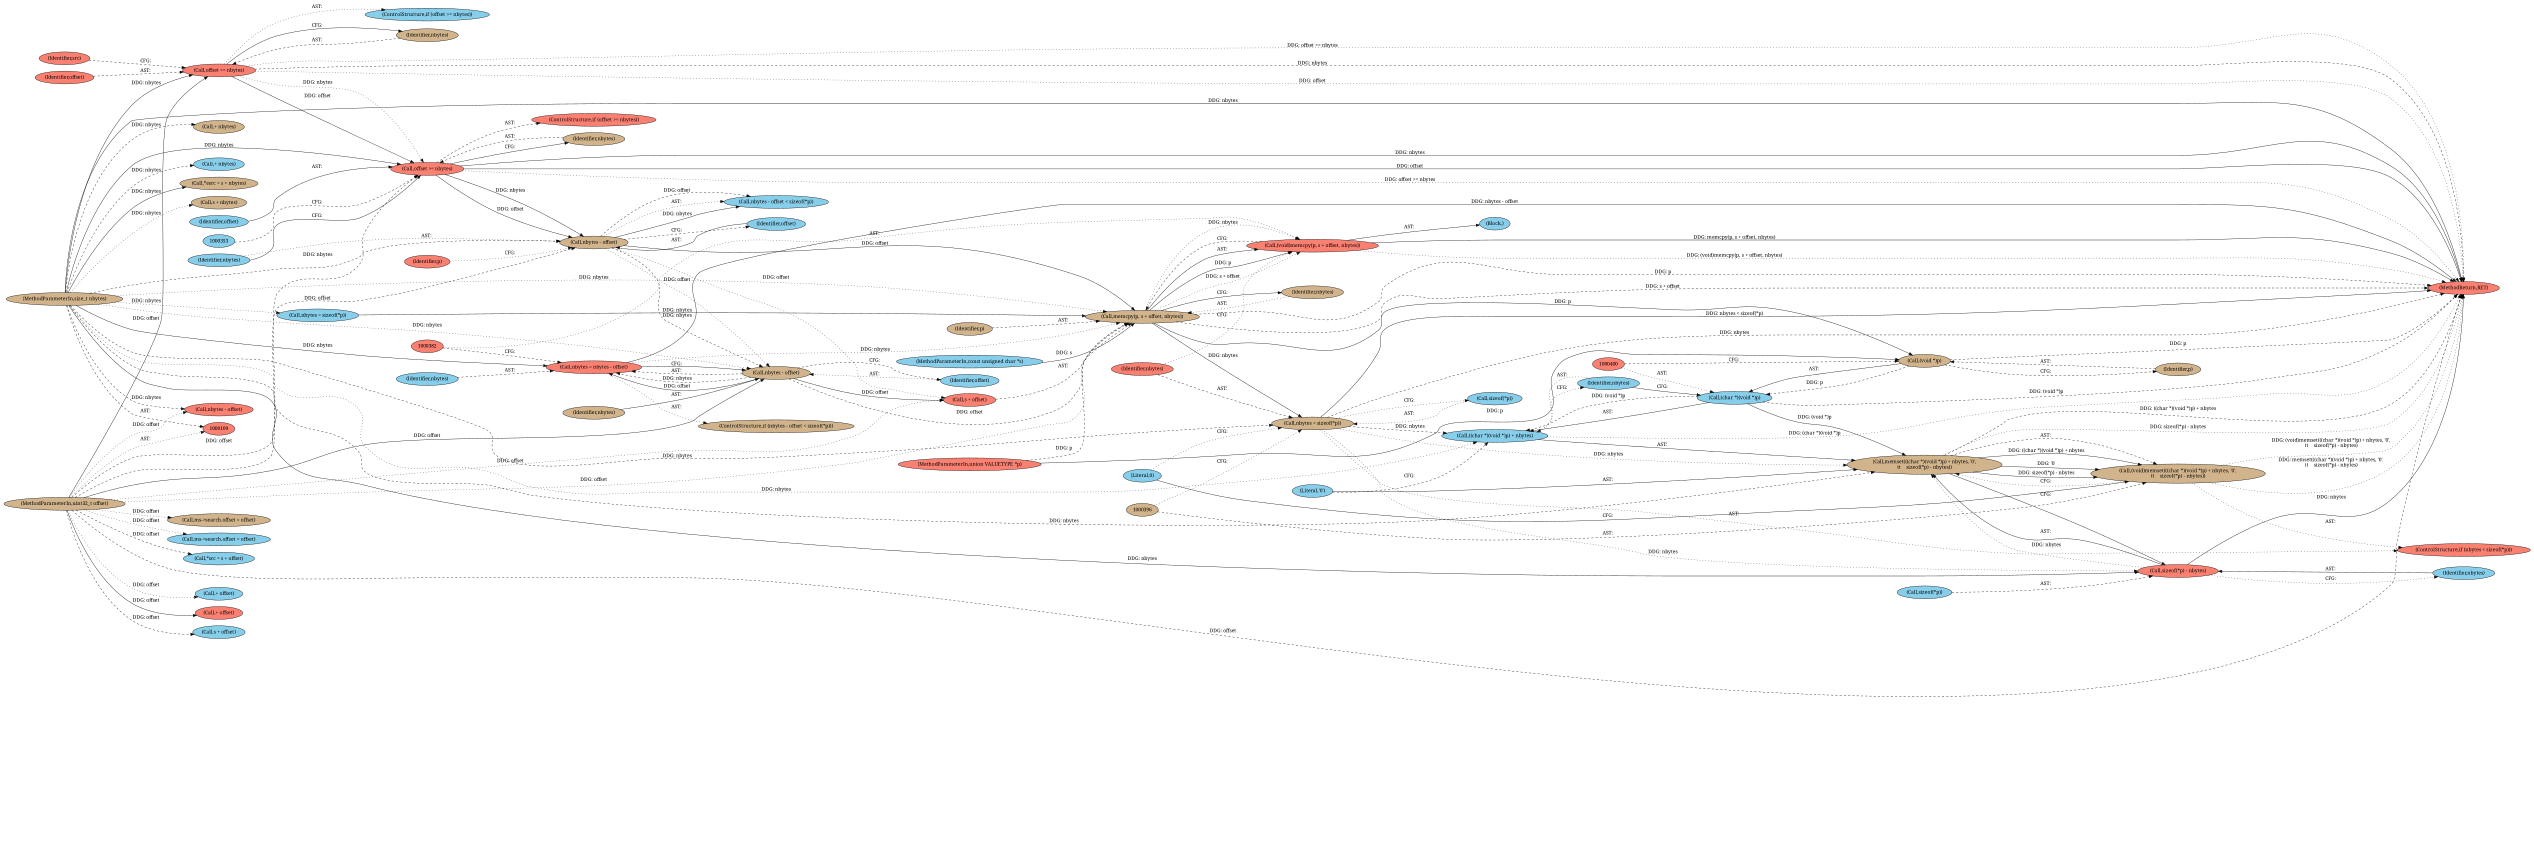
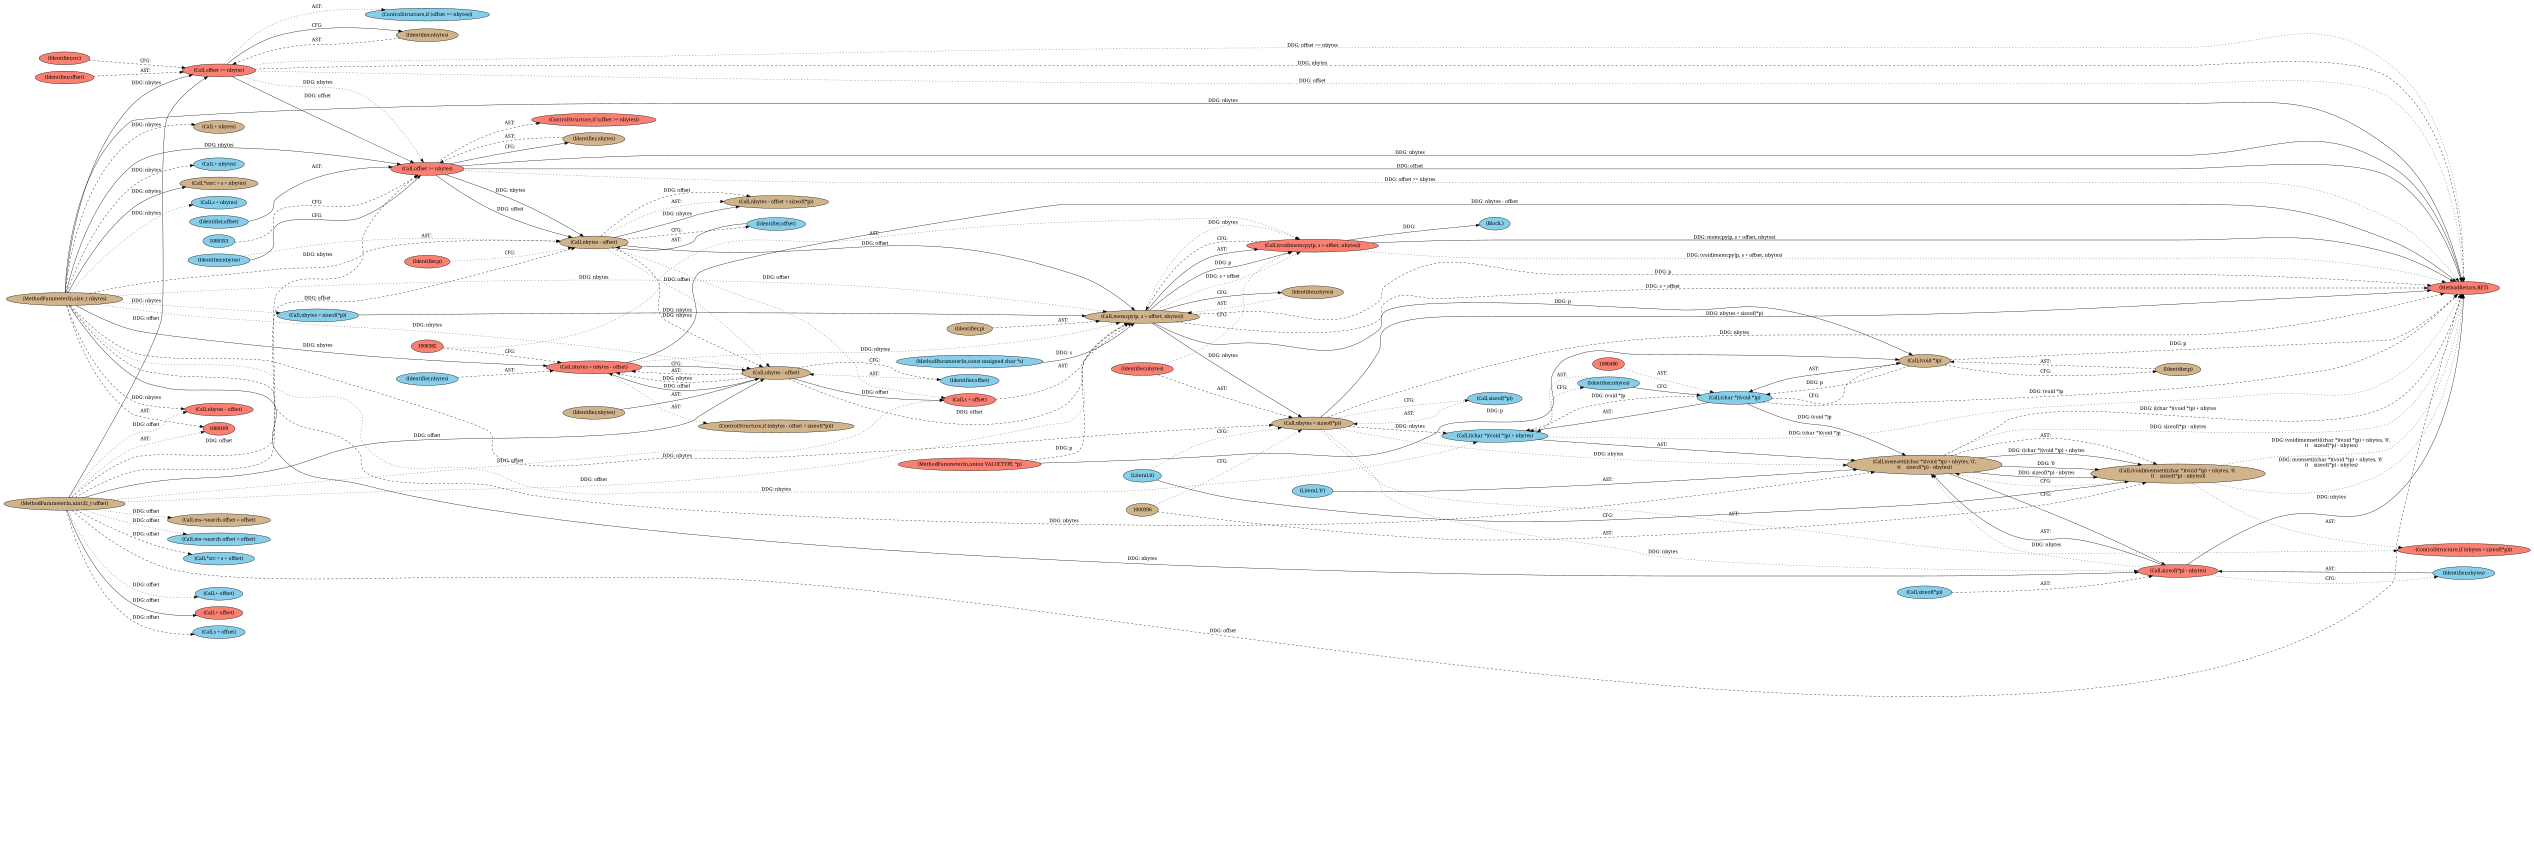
(776, 202) -> (776, 202)
(219, 203) -> (219, 203)
(1410, 227) -> (1410, 227)
(1760, 363) -> (1841, 399)
(1415, 485) -> none
